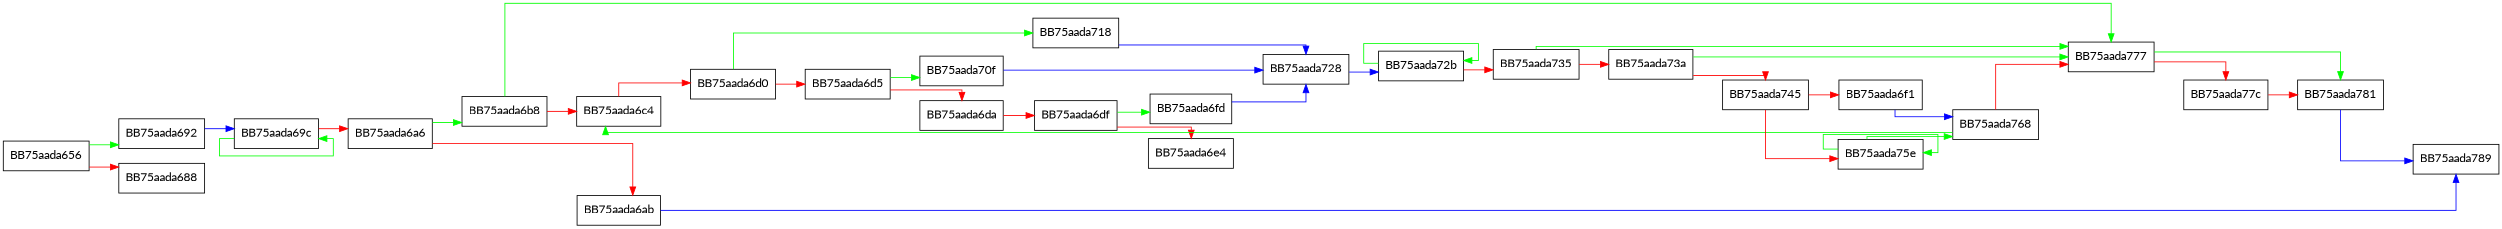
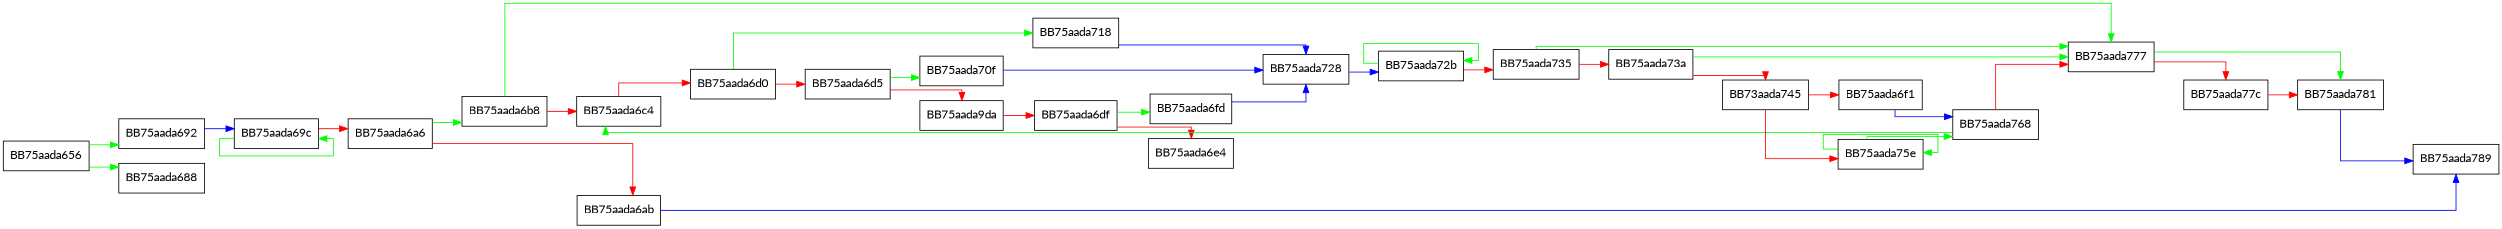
(1766, 95) -> (1766, 95)
(962, 116) -> (962, 116)
(100, 167) -> (100, 167)
